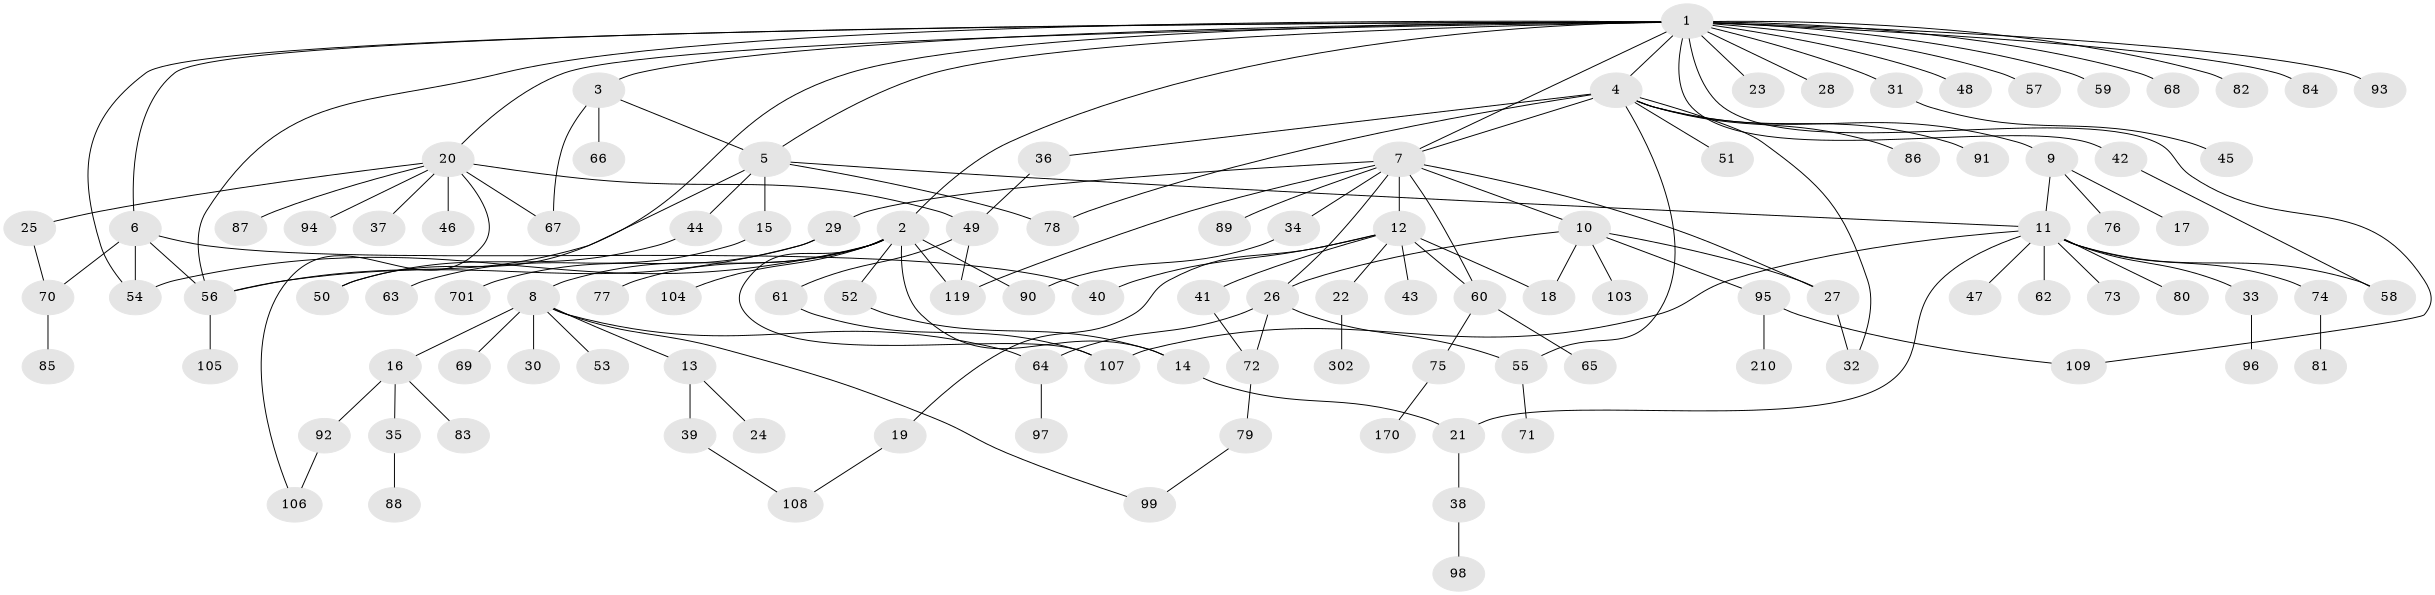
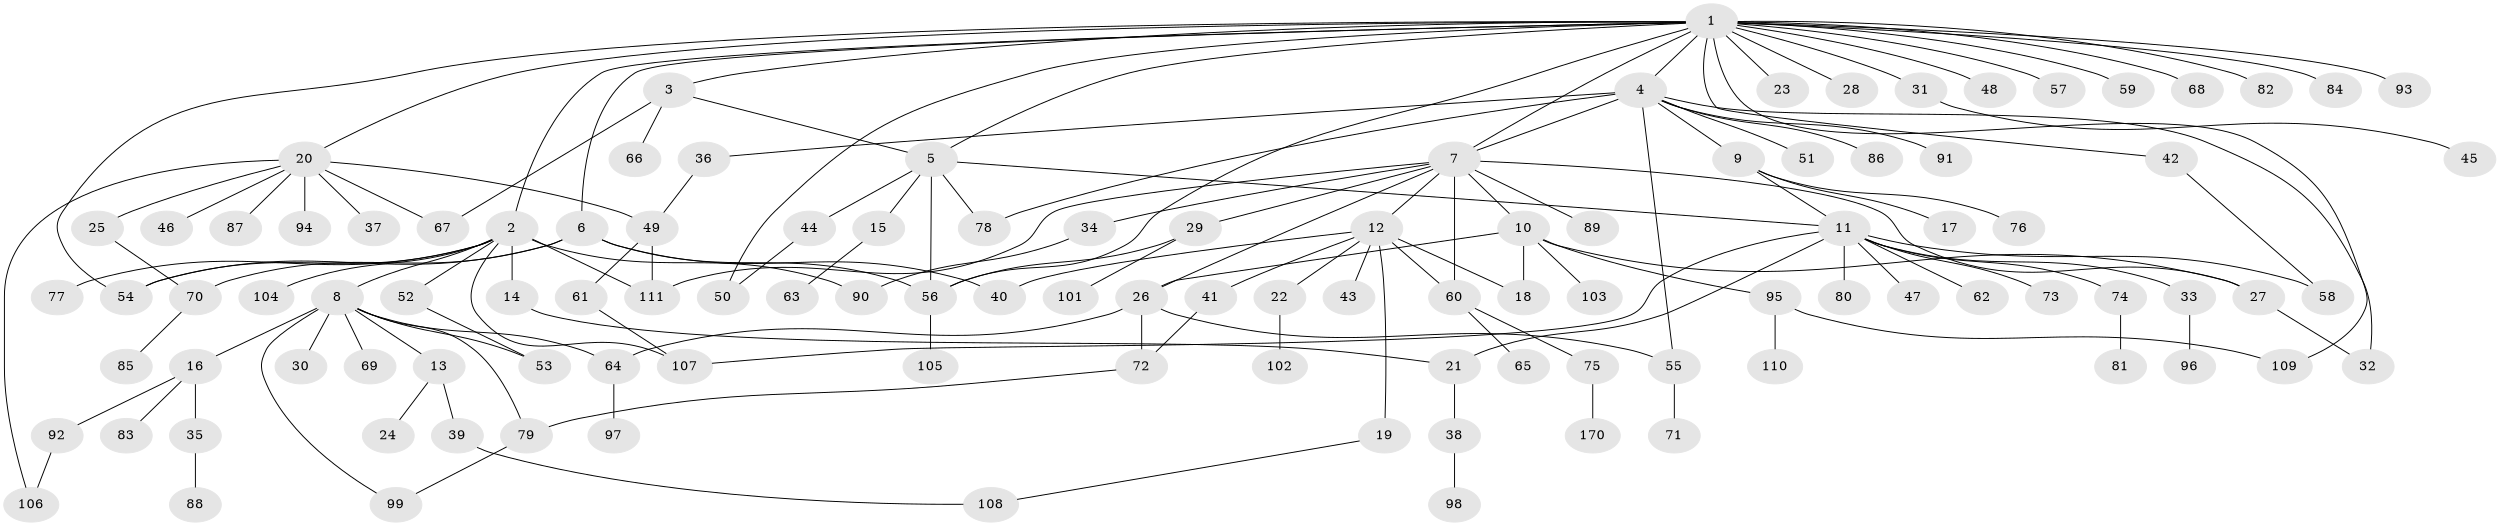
(463, 298) -> (1071, 298)
(958, 298) -> (652, 298)
(1017, 331) -> (461, 325)
none -> (470, 347)
(1342, 367) -> (1280, 367)
(1764, 367) -> (1775, 367)
